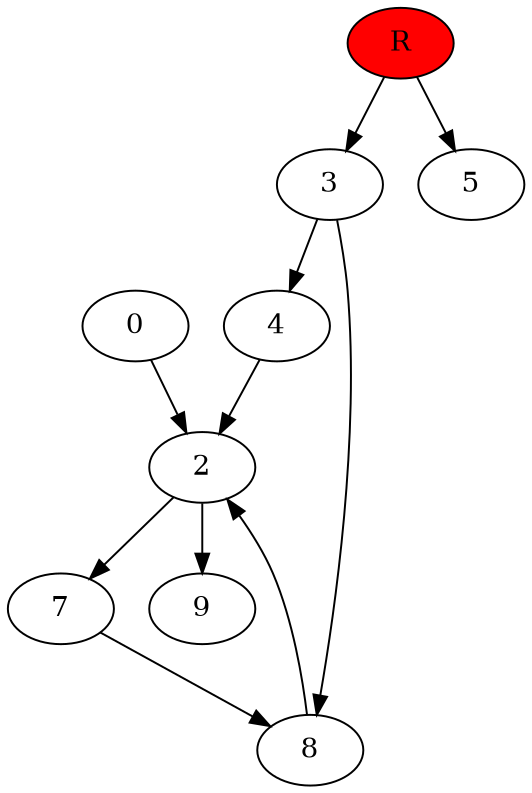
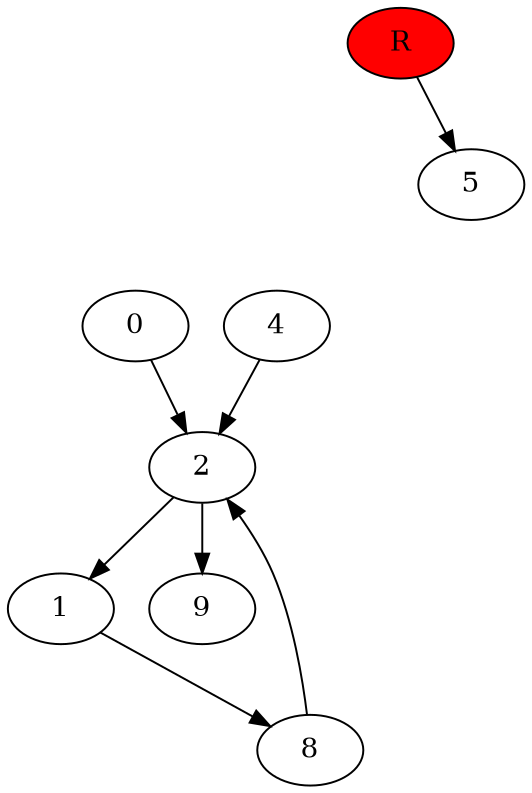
(330, 185) -> none
(61, 609) -> (61, 609)
